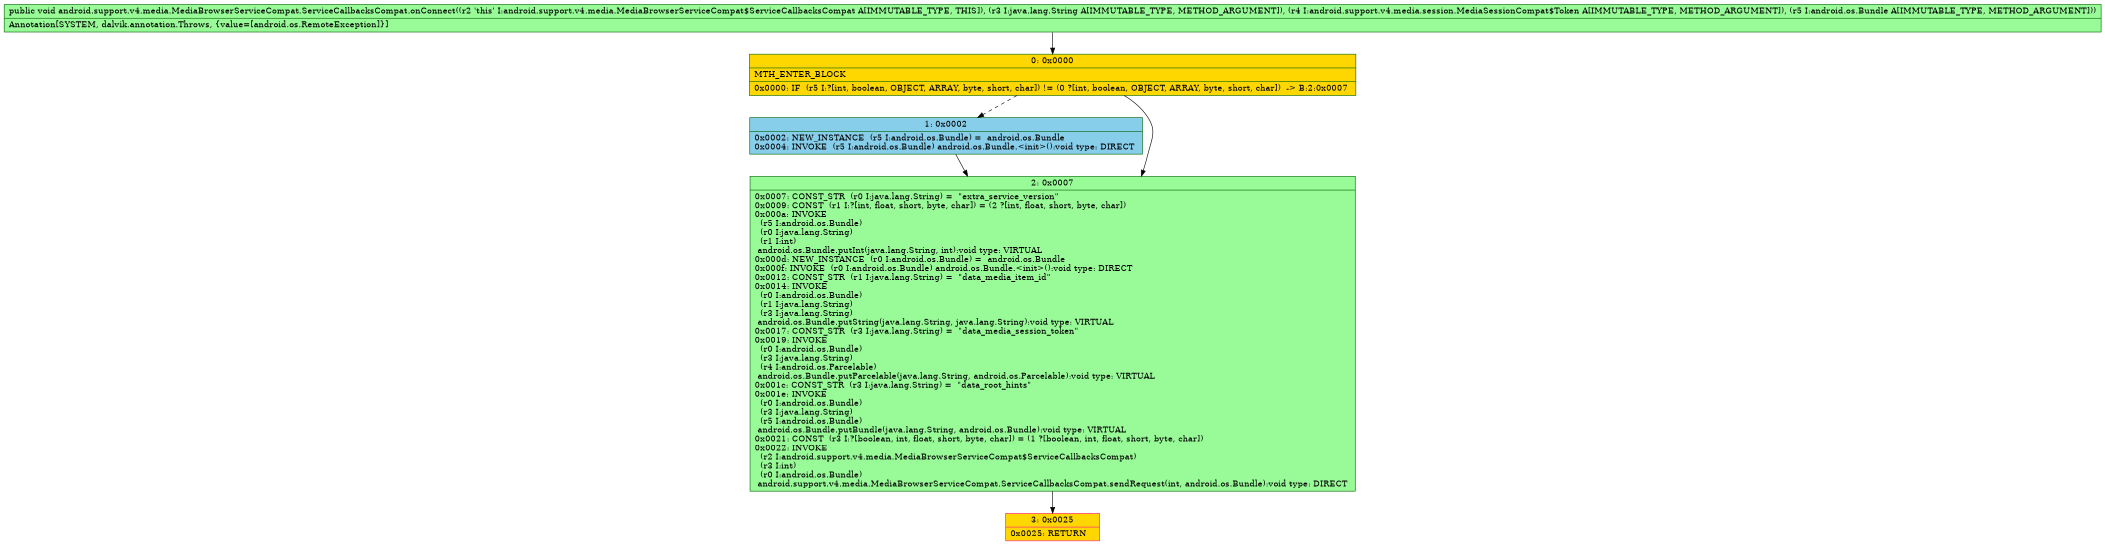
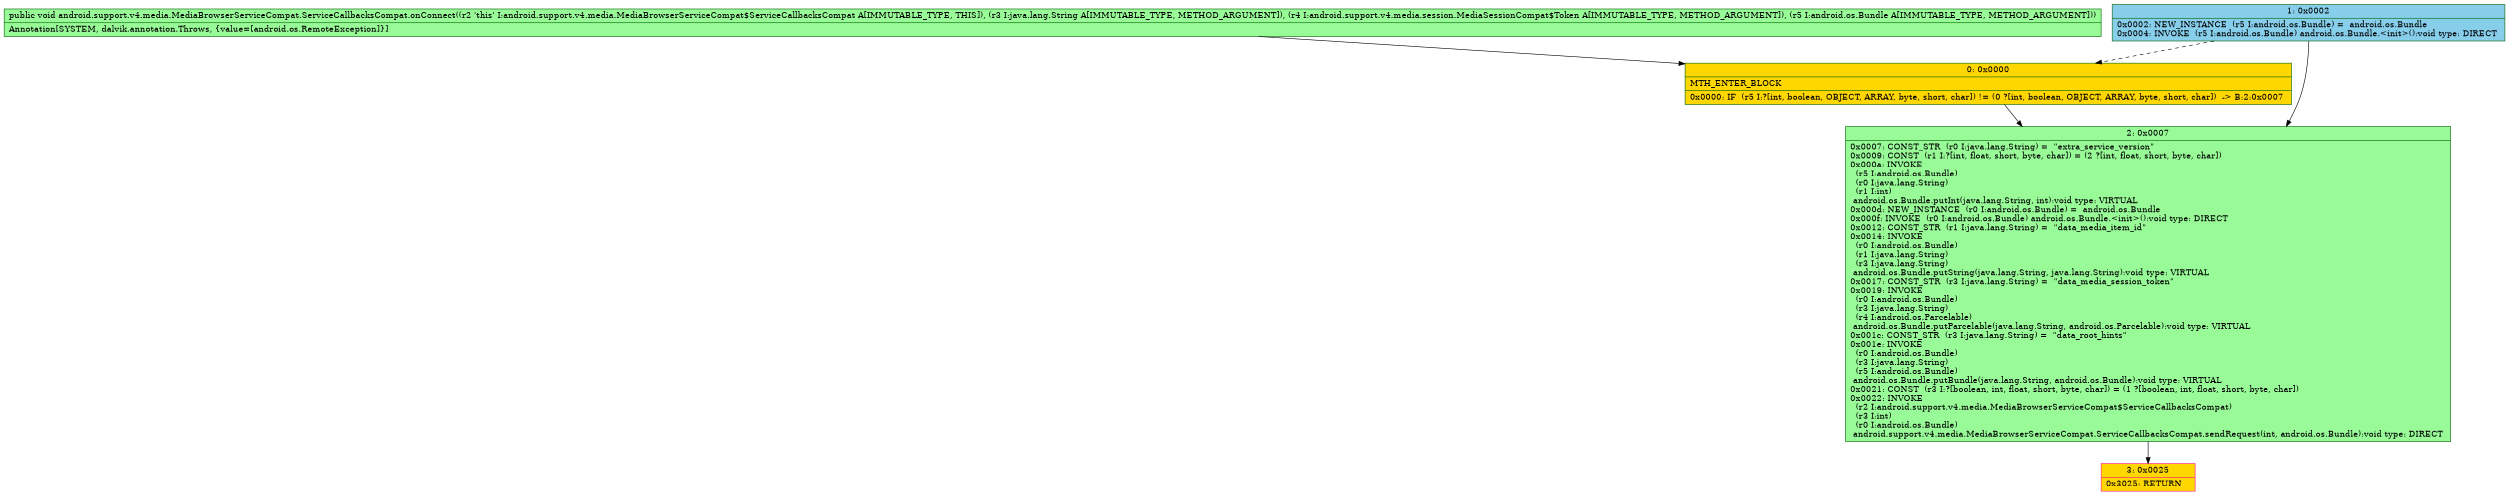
(1000, 105) -> (2158, 52)
(1053, 534) -> (2148, 484)
